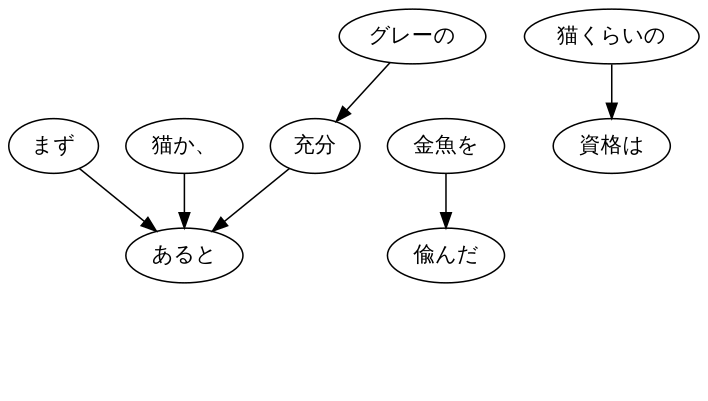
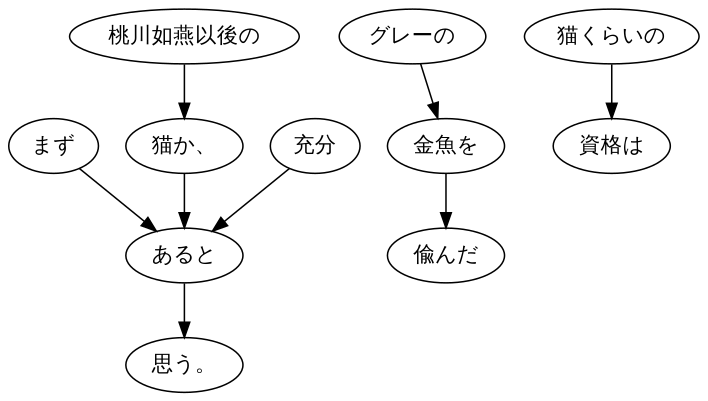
none -> (184, 36)
(368, 86) -> (427, 84)
none -> (184, 365)
